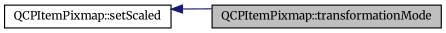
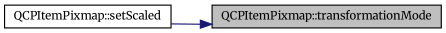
(197, 9) -> (186, 24)
